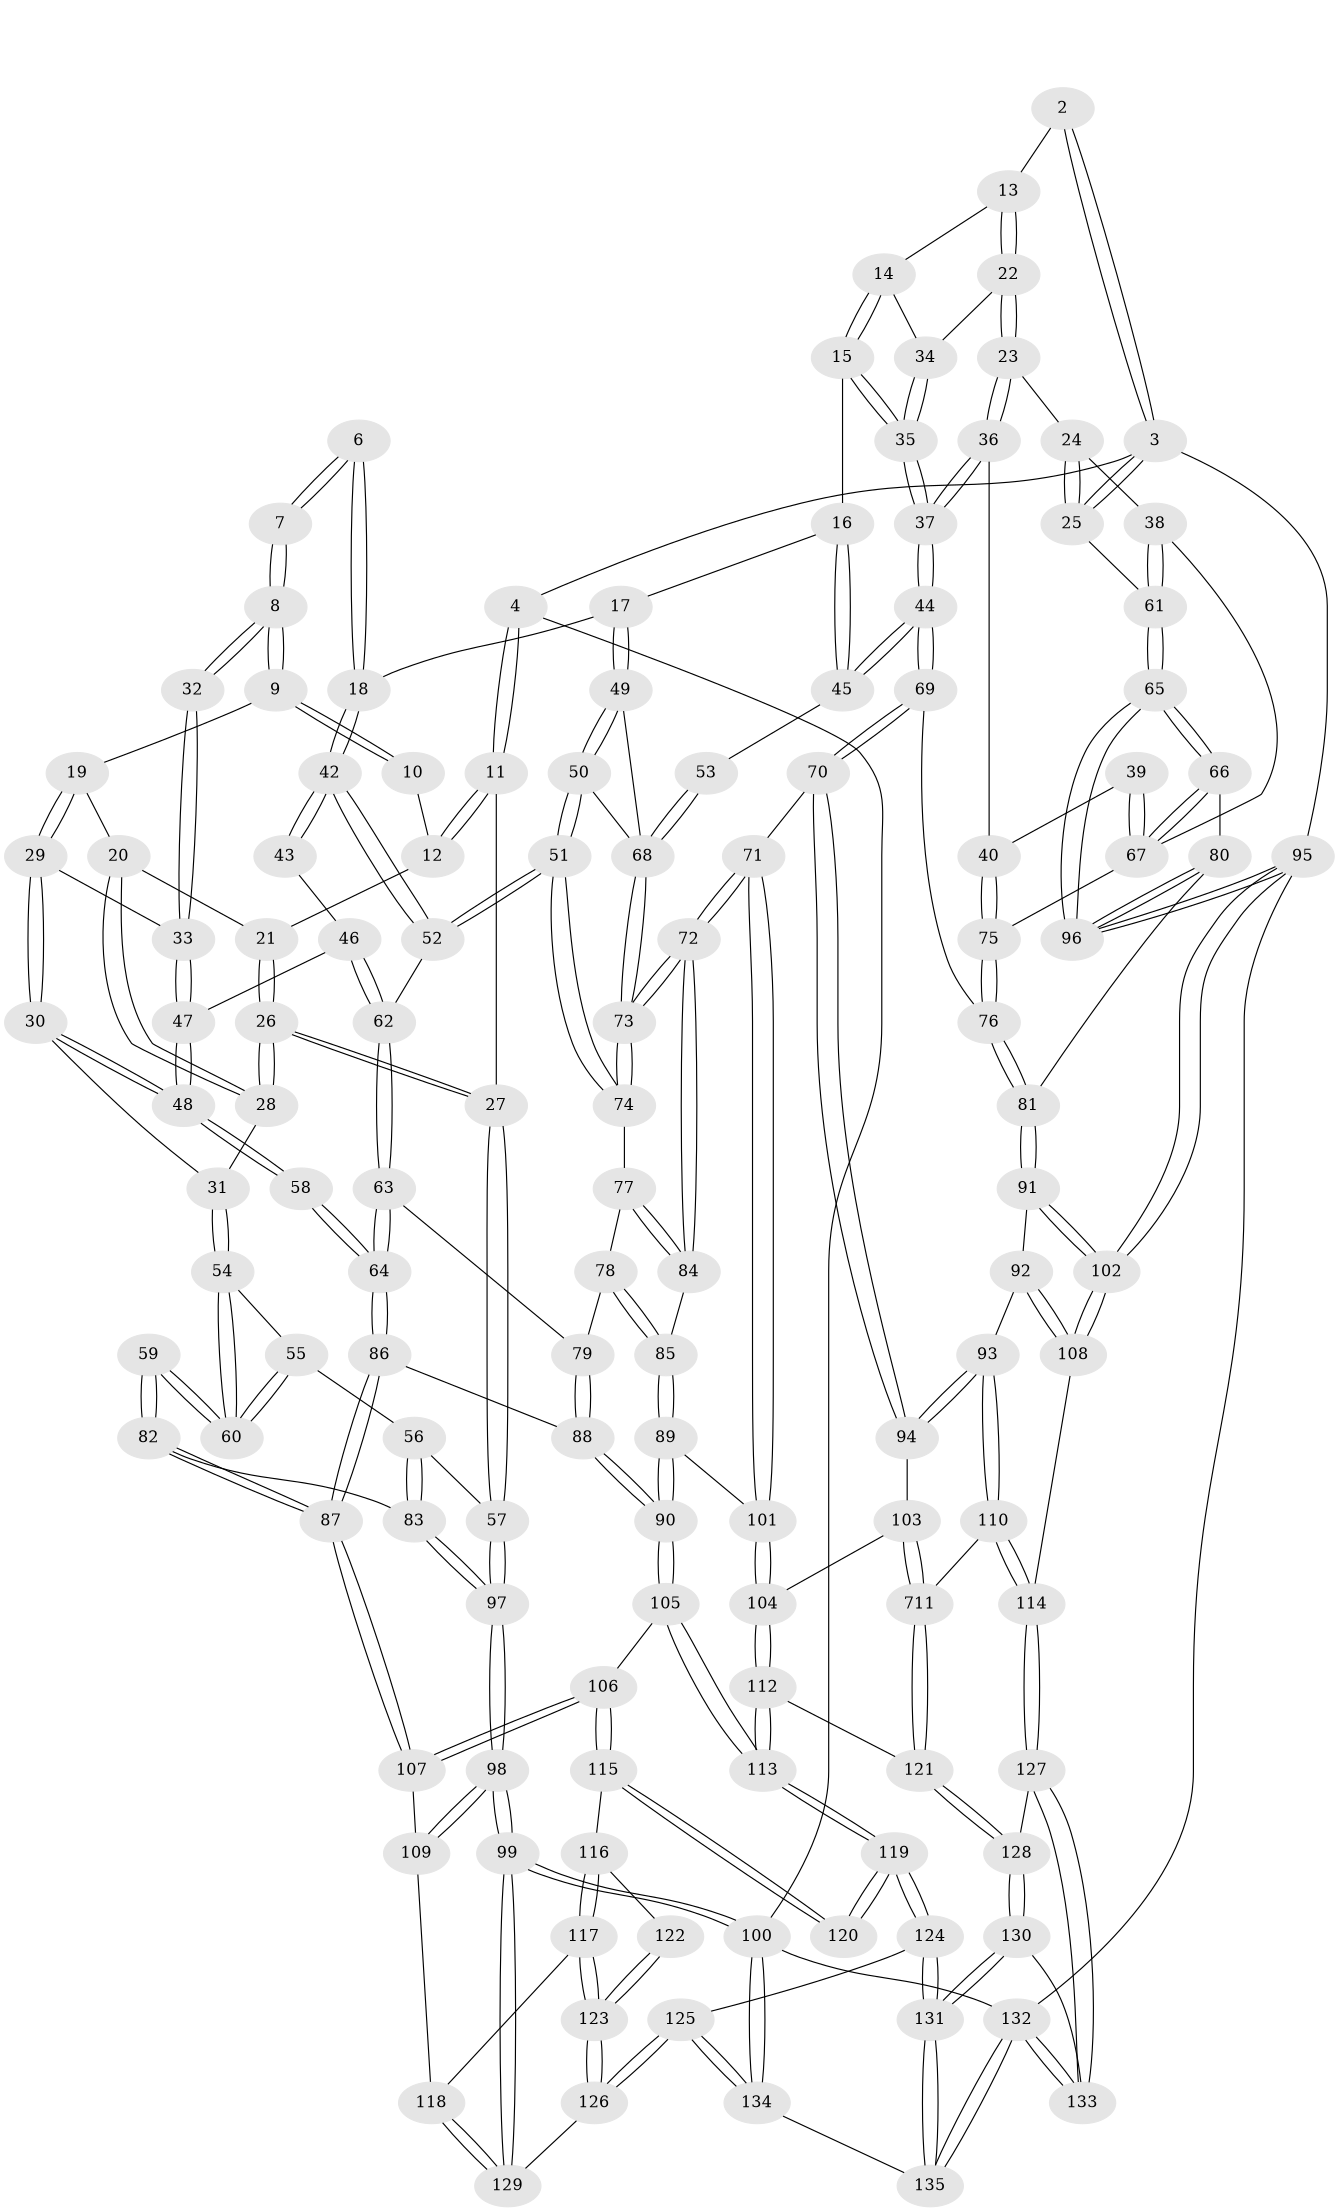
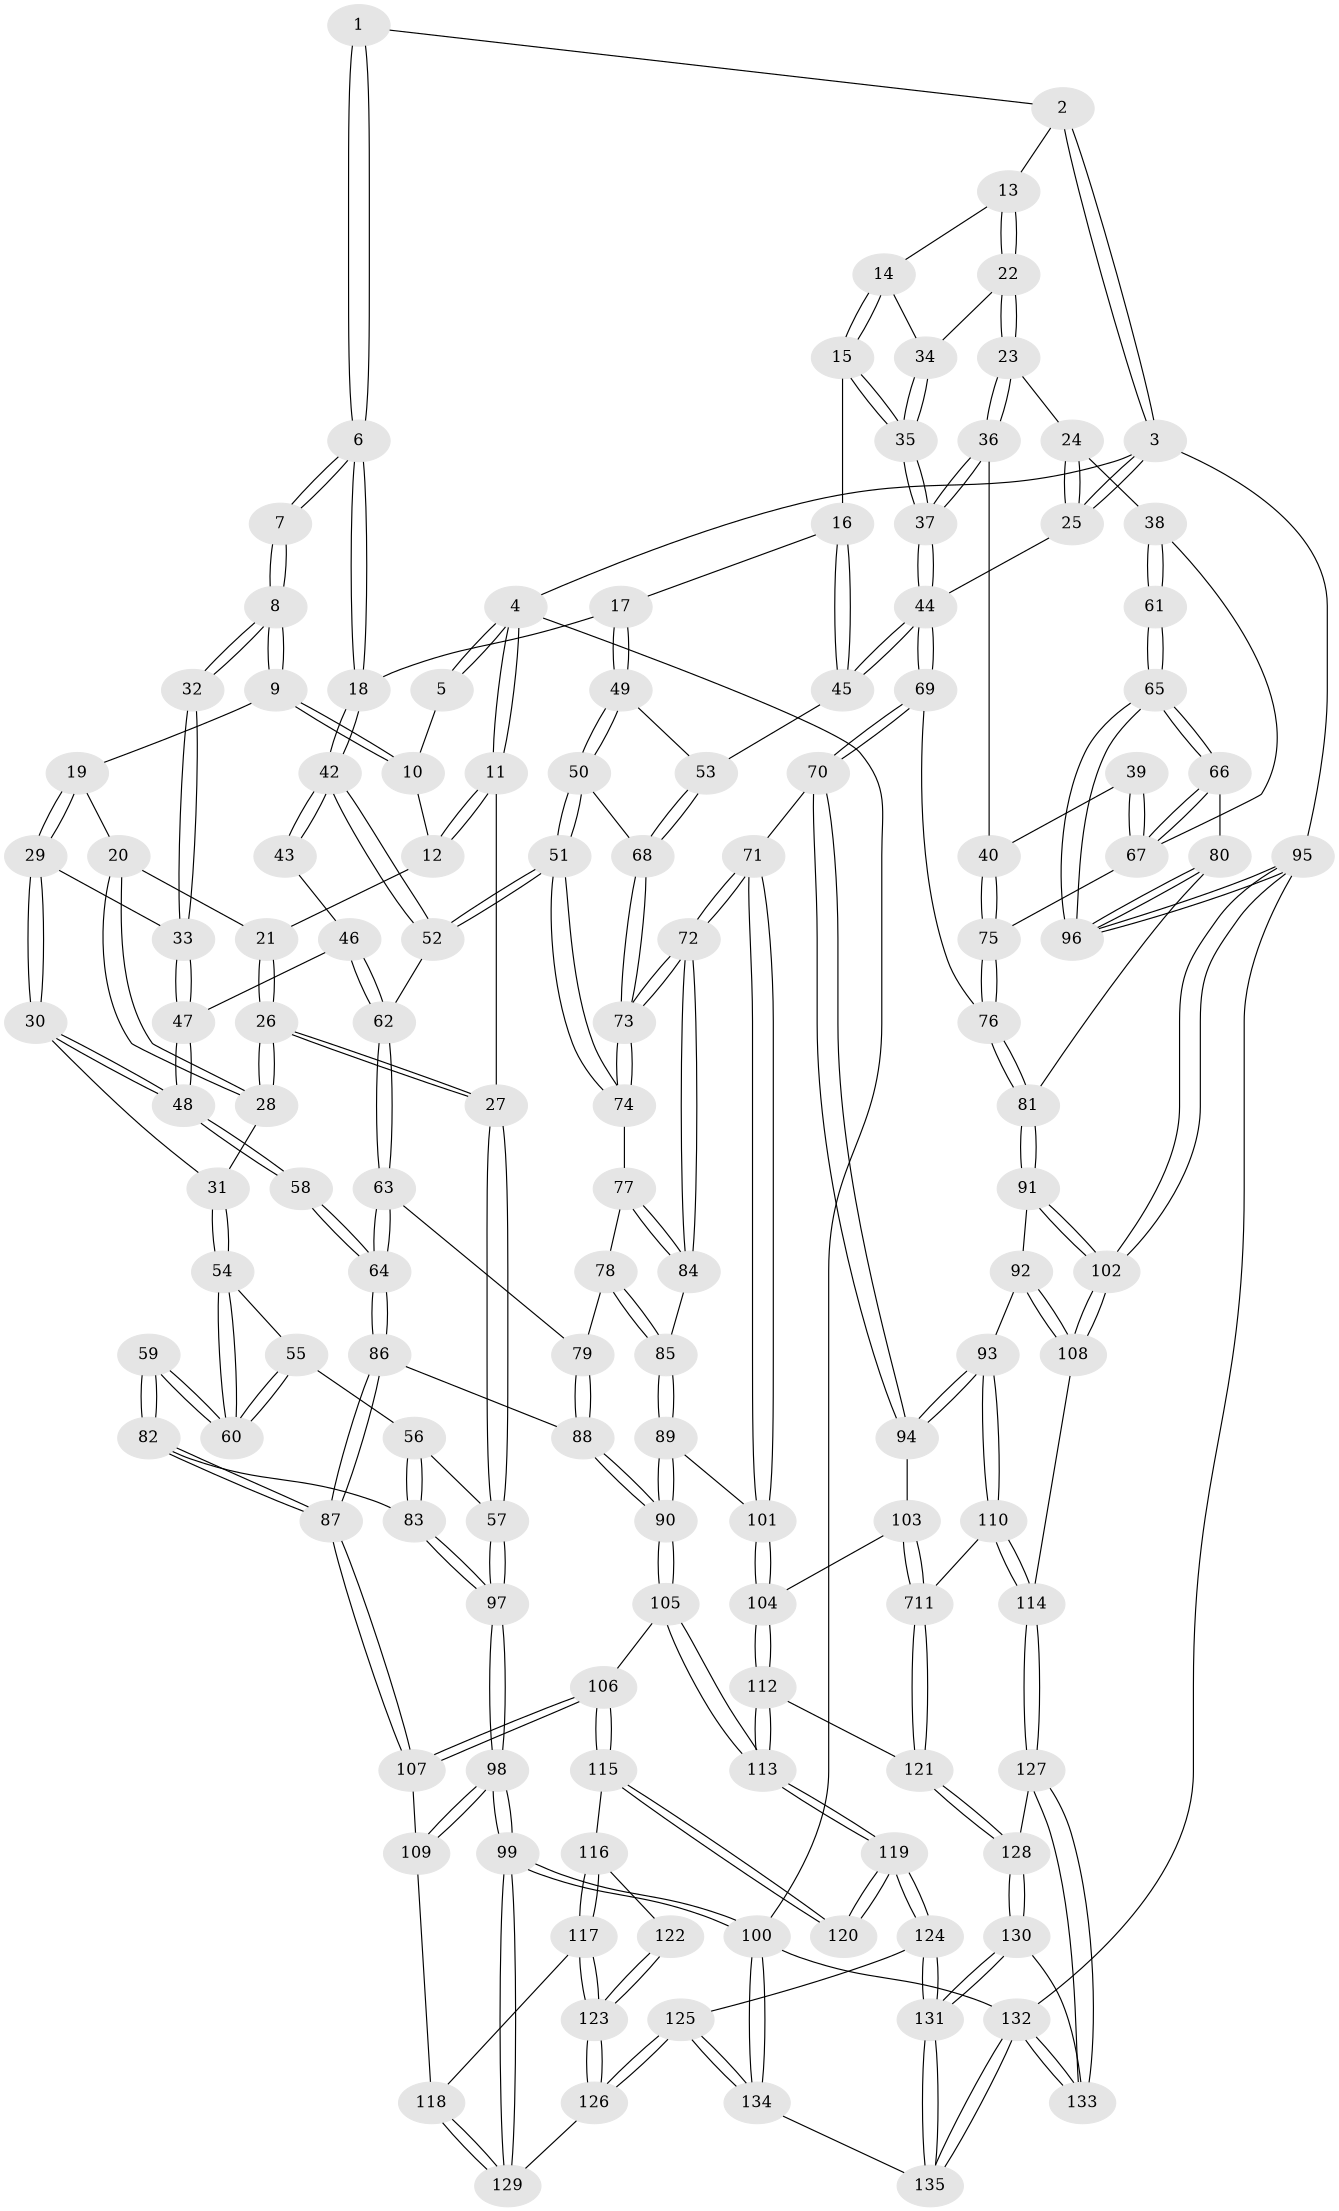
none -> (359, 25)
(1114, 565) -> (999, 565)
none -> (442, 690)
(632, 773) -> (664, 732)
